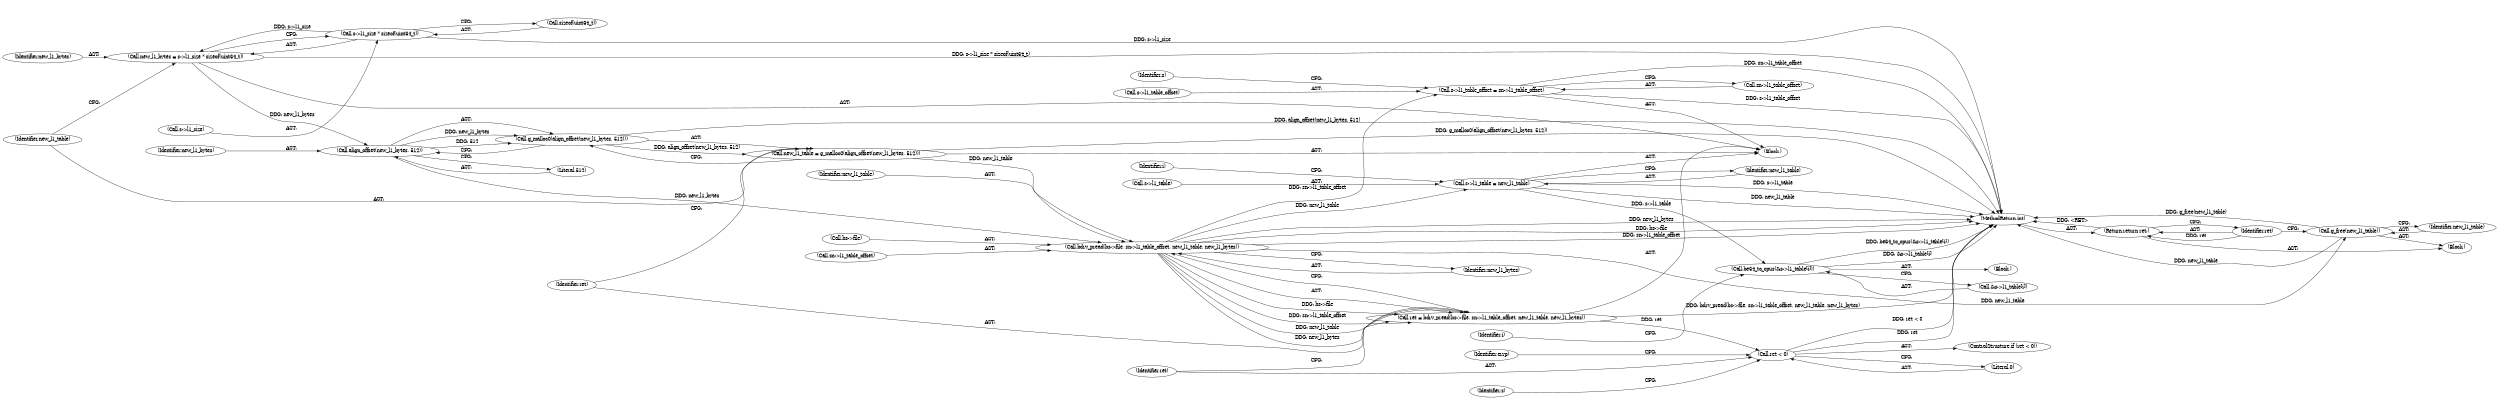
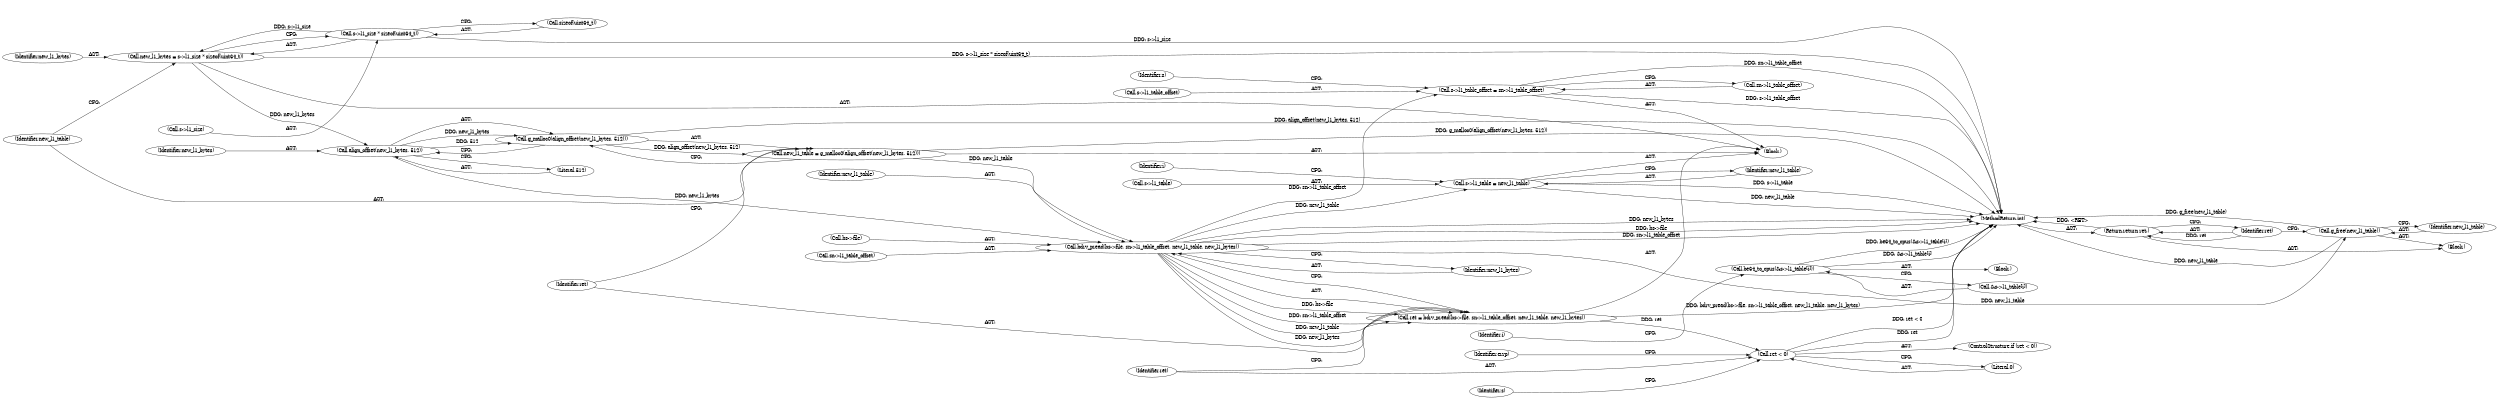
(1647, 209) -> none
